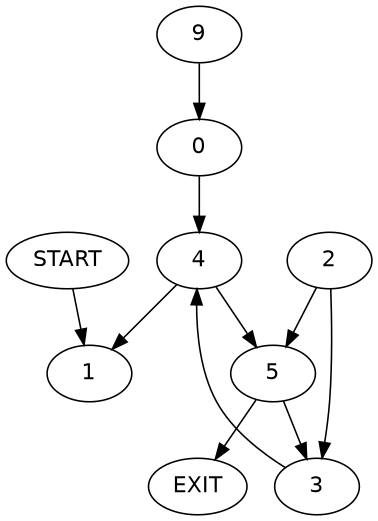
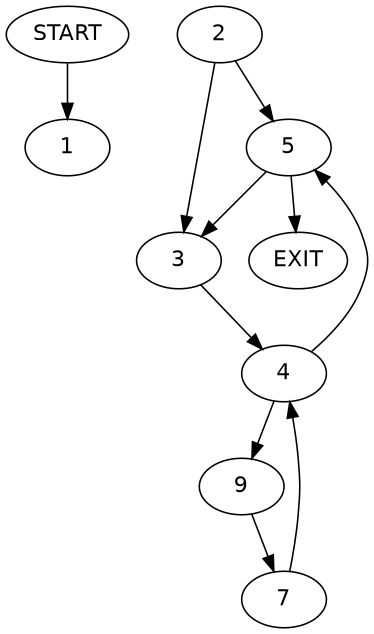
(199, 148) -> (284, 600)
(150, 311) -> (266, 422)
